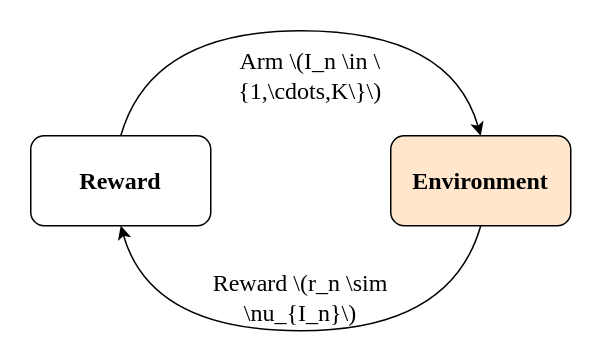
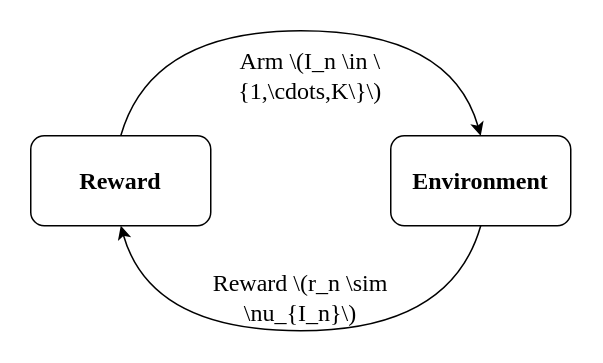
(481, 181) -> (481, 181)
